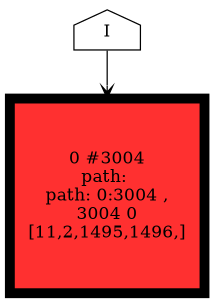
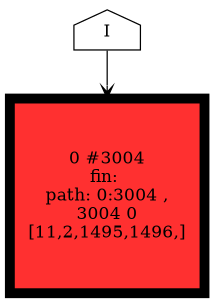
(107, 196) -> (107, 196)
